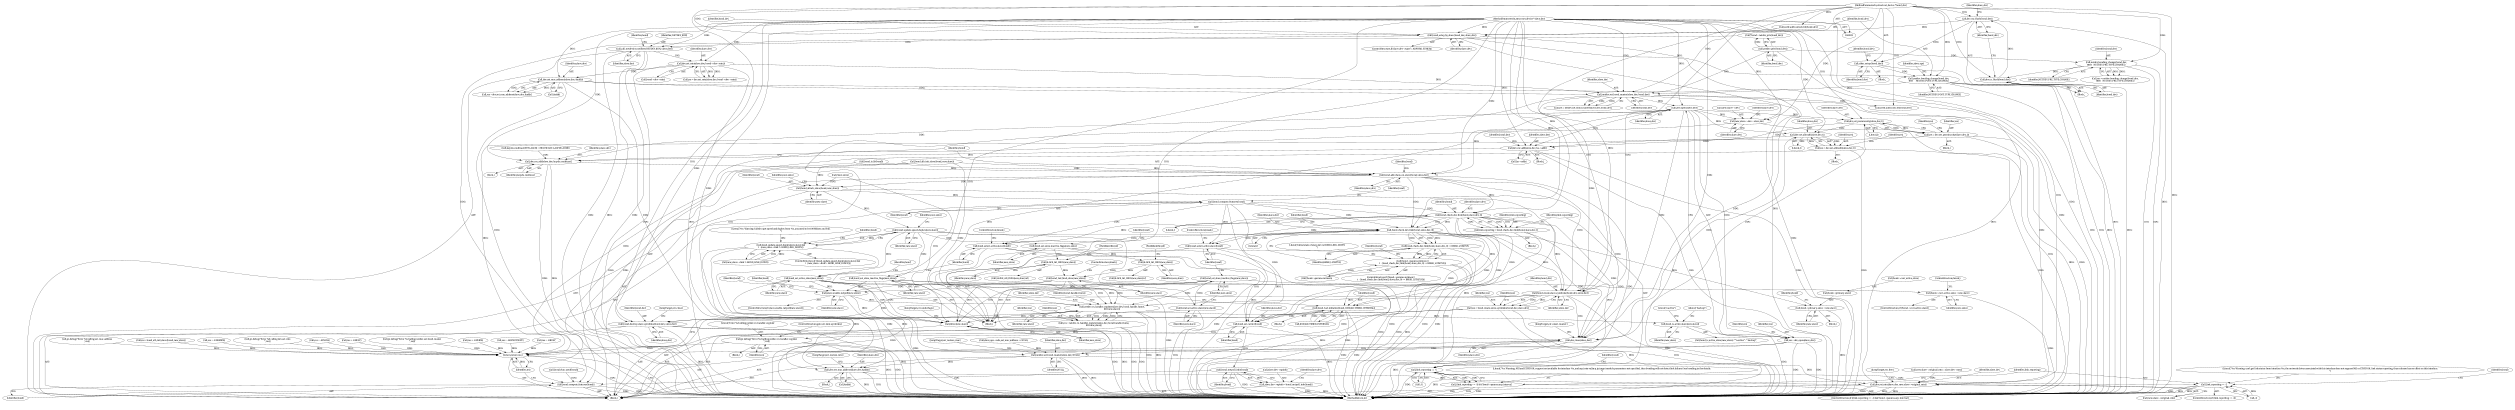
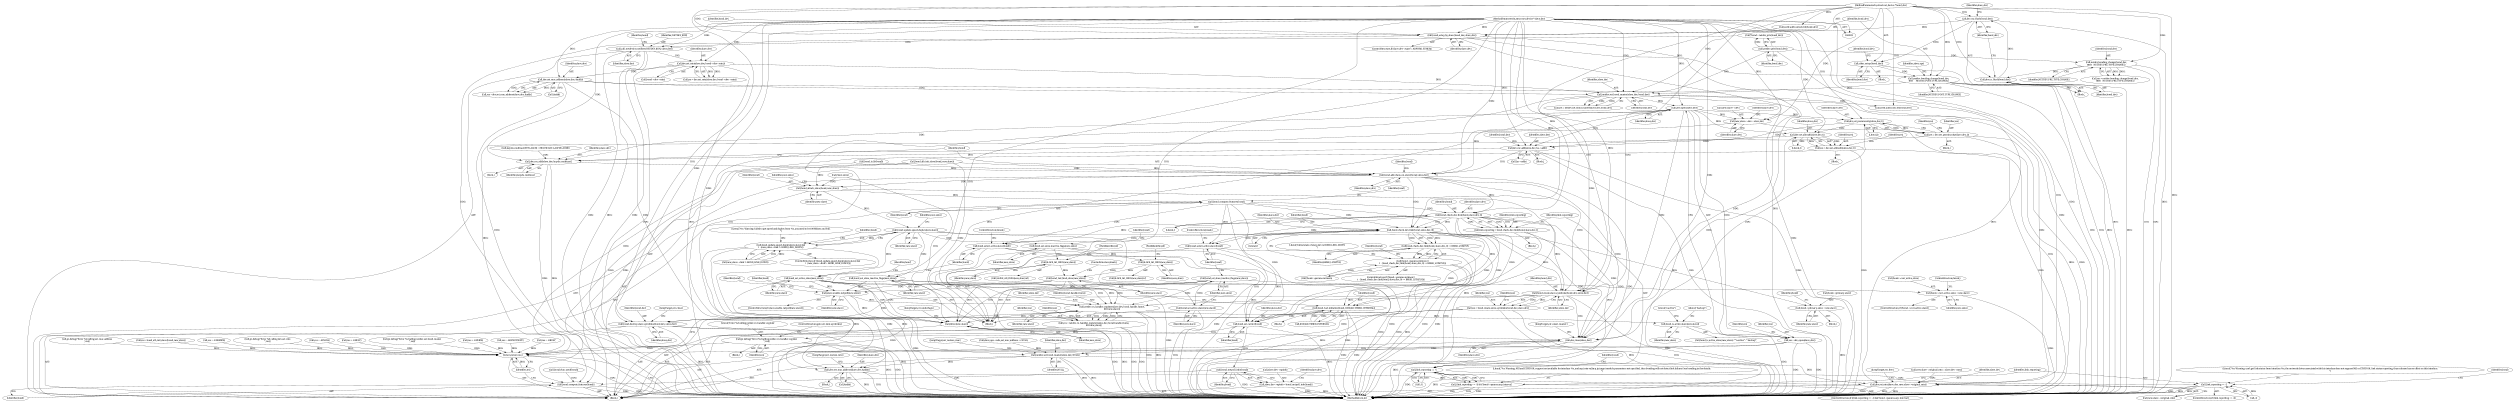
none -> (1479, 168)
(1871, 286) -> (1925, 286)
